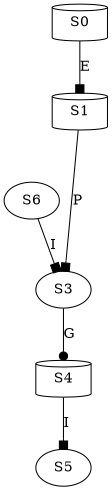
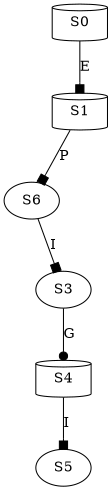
(72, 195) -> (58, 152)
